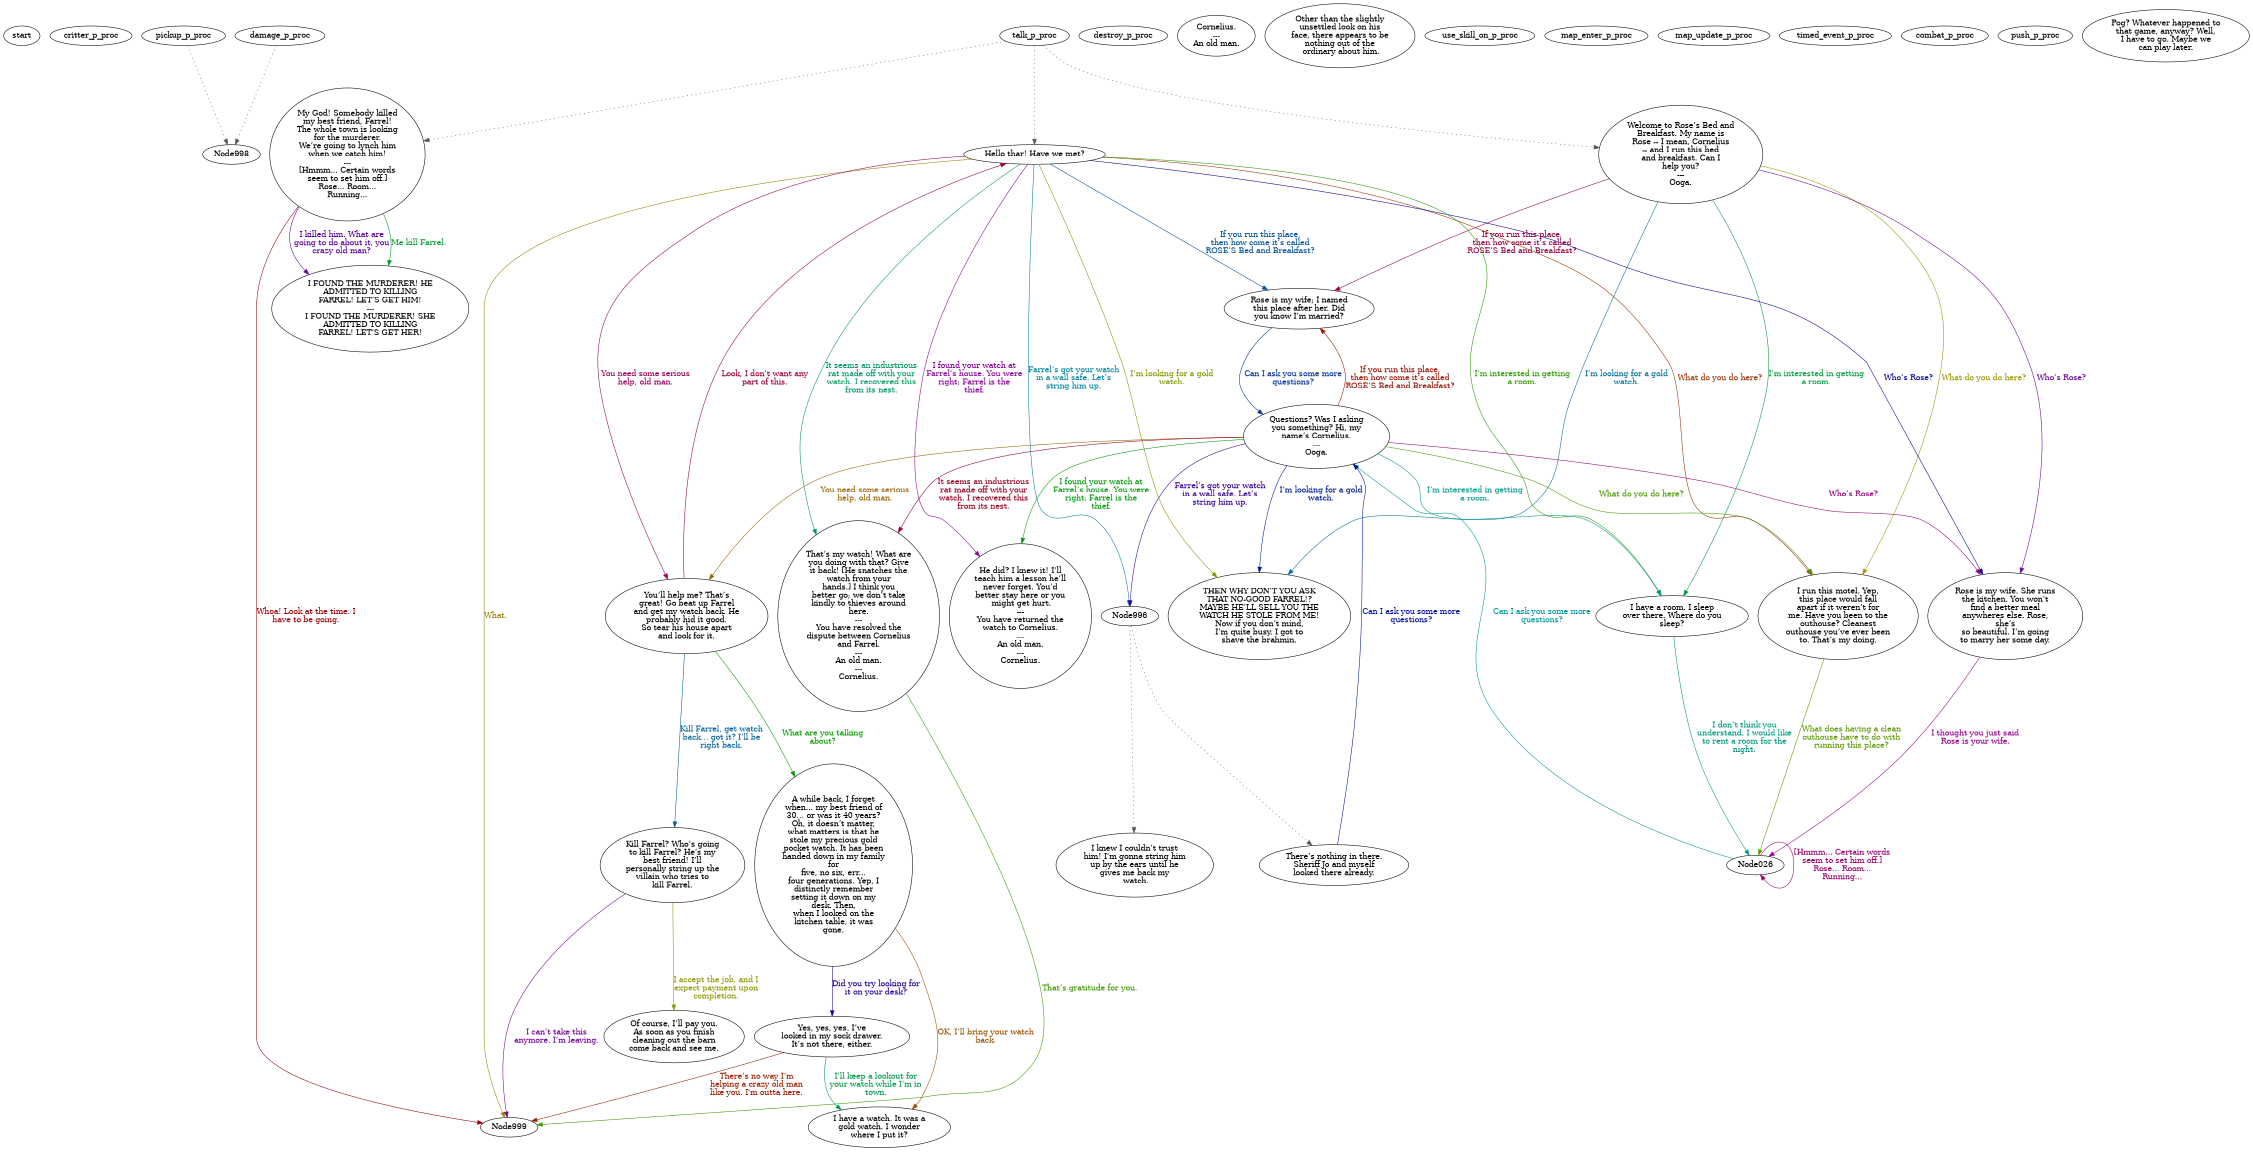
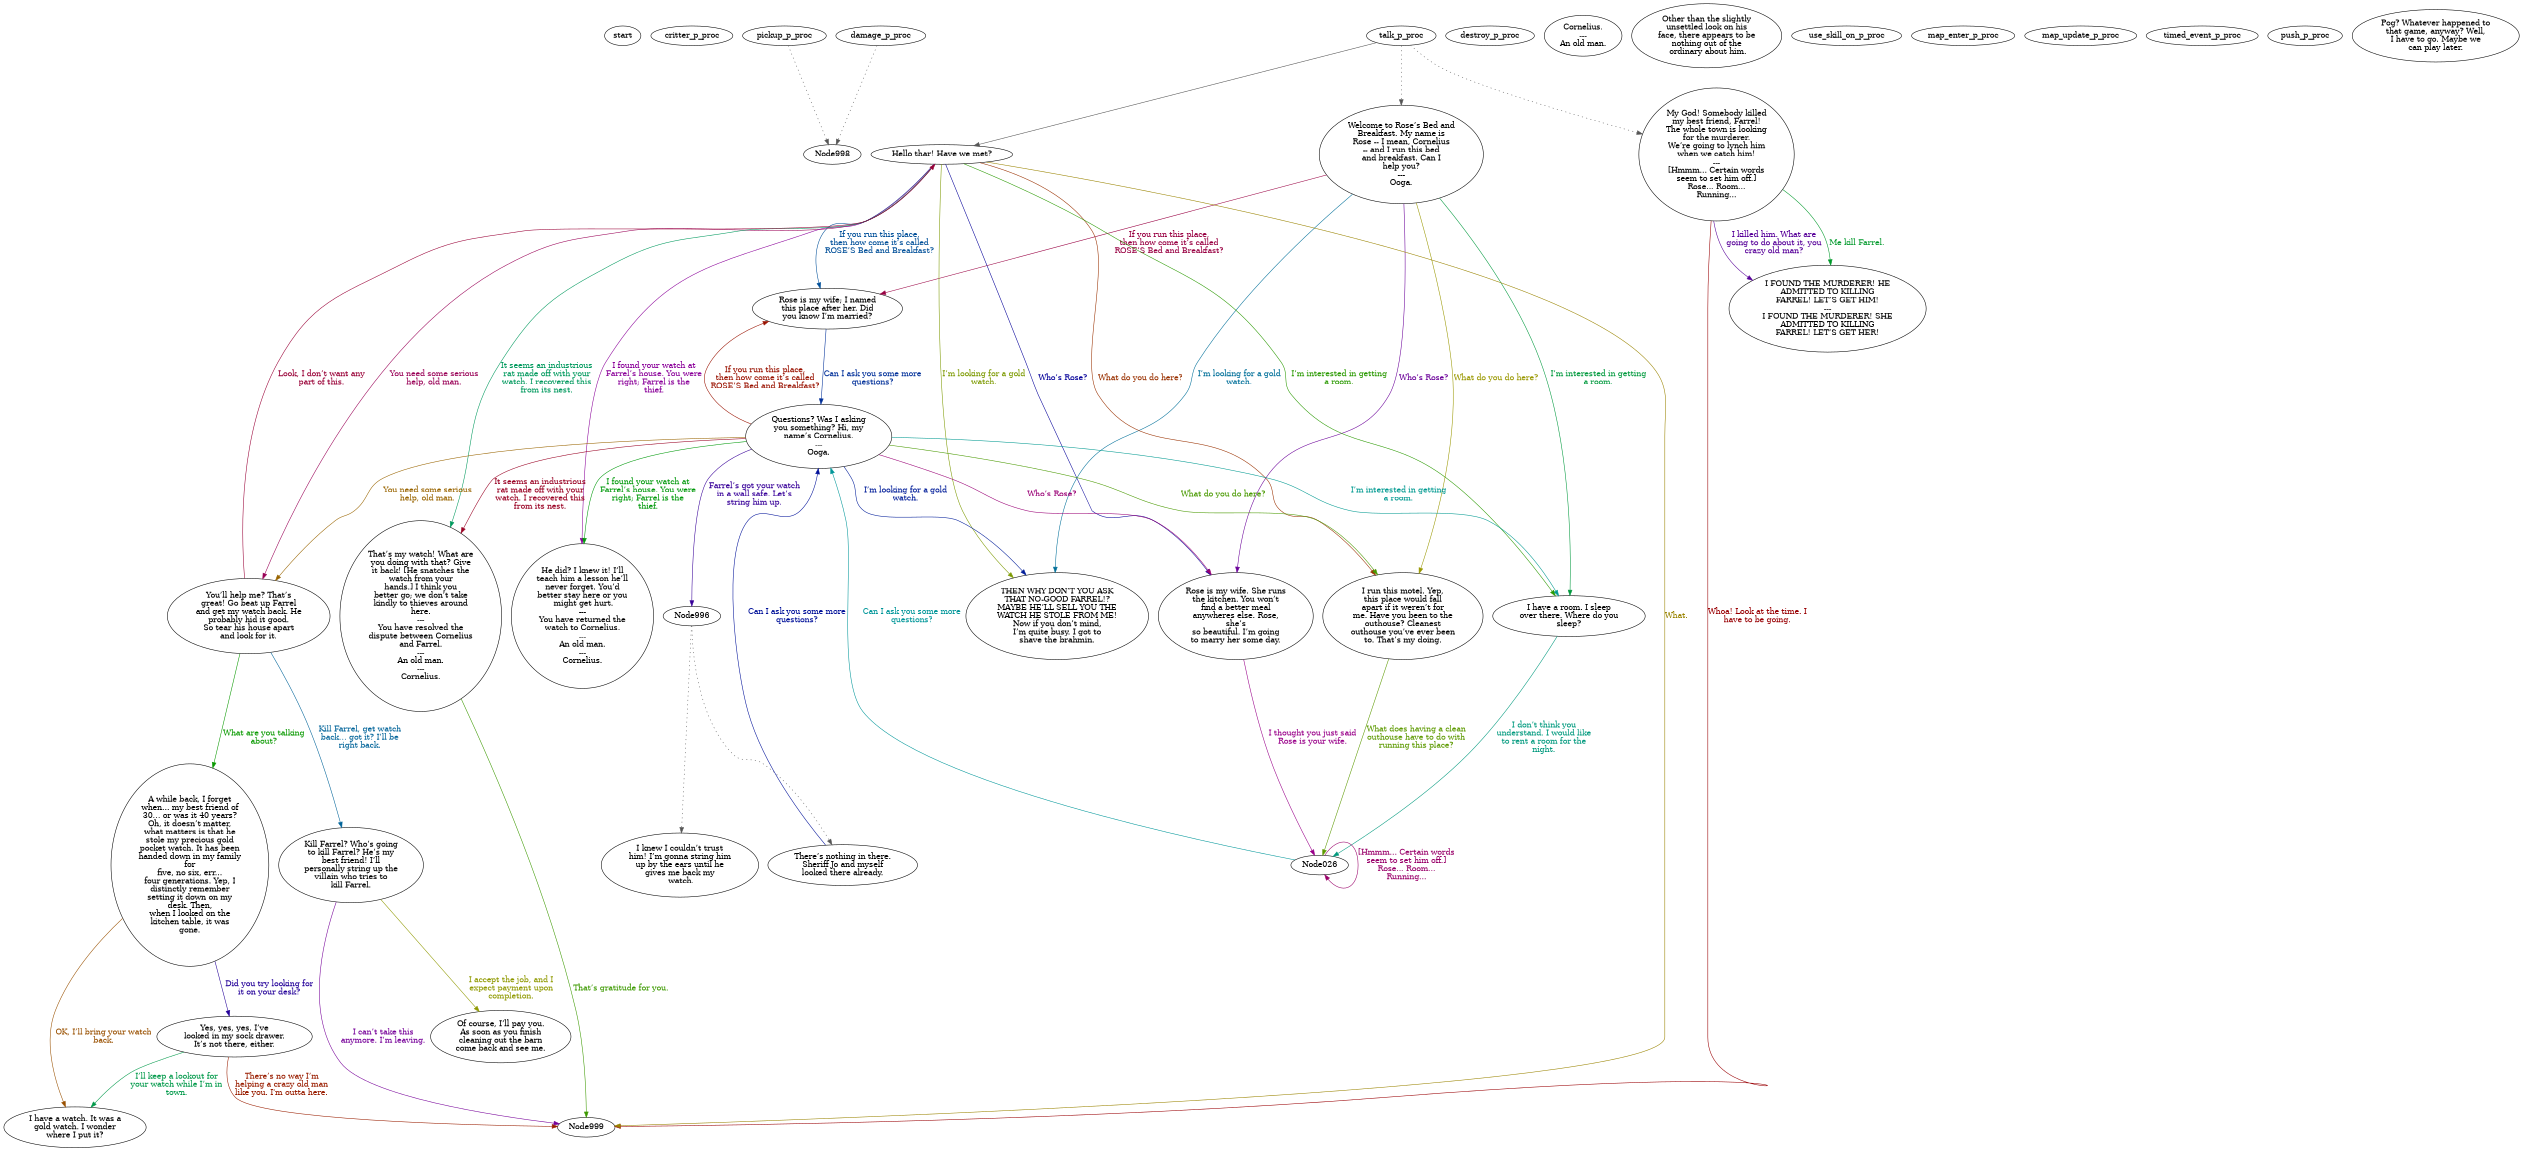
(1945, 36) -> none
(1034, 92) -> (1178, 94)
(1029, 412) -> none
